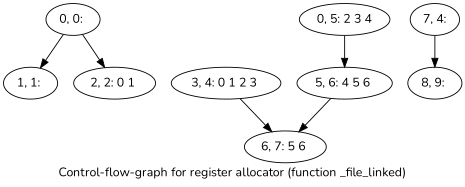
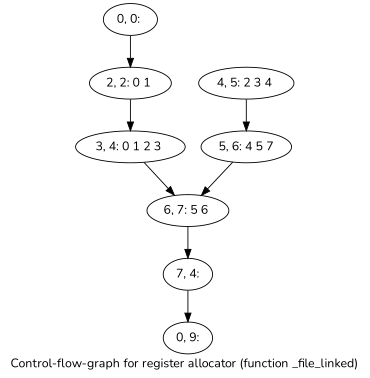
(345, 19) -> (246, 83)
(31, 83) -> none
(345, 83) -> (246, 147)
(435, 83) -> (188, 338)
none -> (130, 111)
none -> (188, 238)
